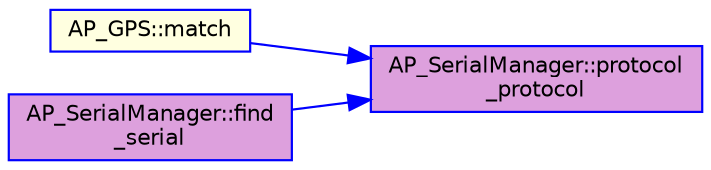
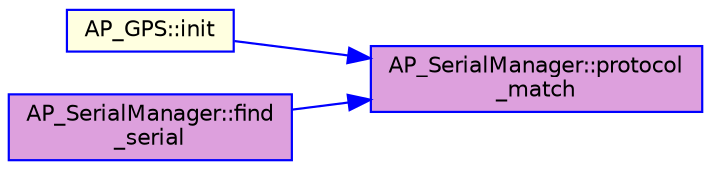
(150, 31) -> (150, 31)
(537, 79) -> (537, 79)
